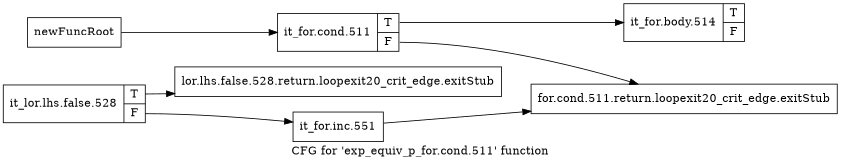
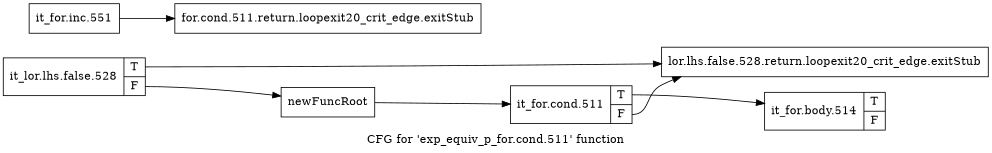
(516, 54) -> (648, 101)
(215, 116) -> (209, 89)
